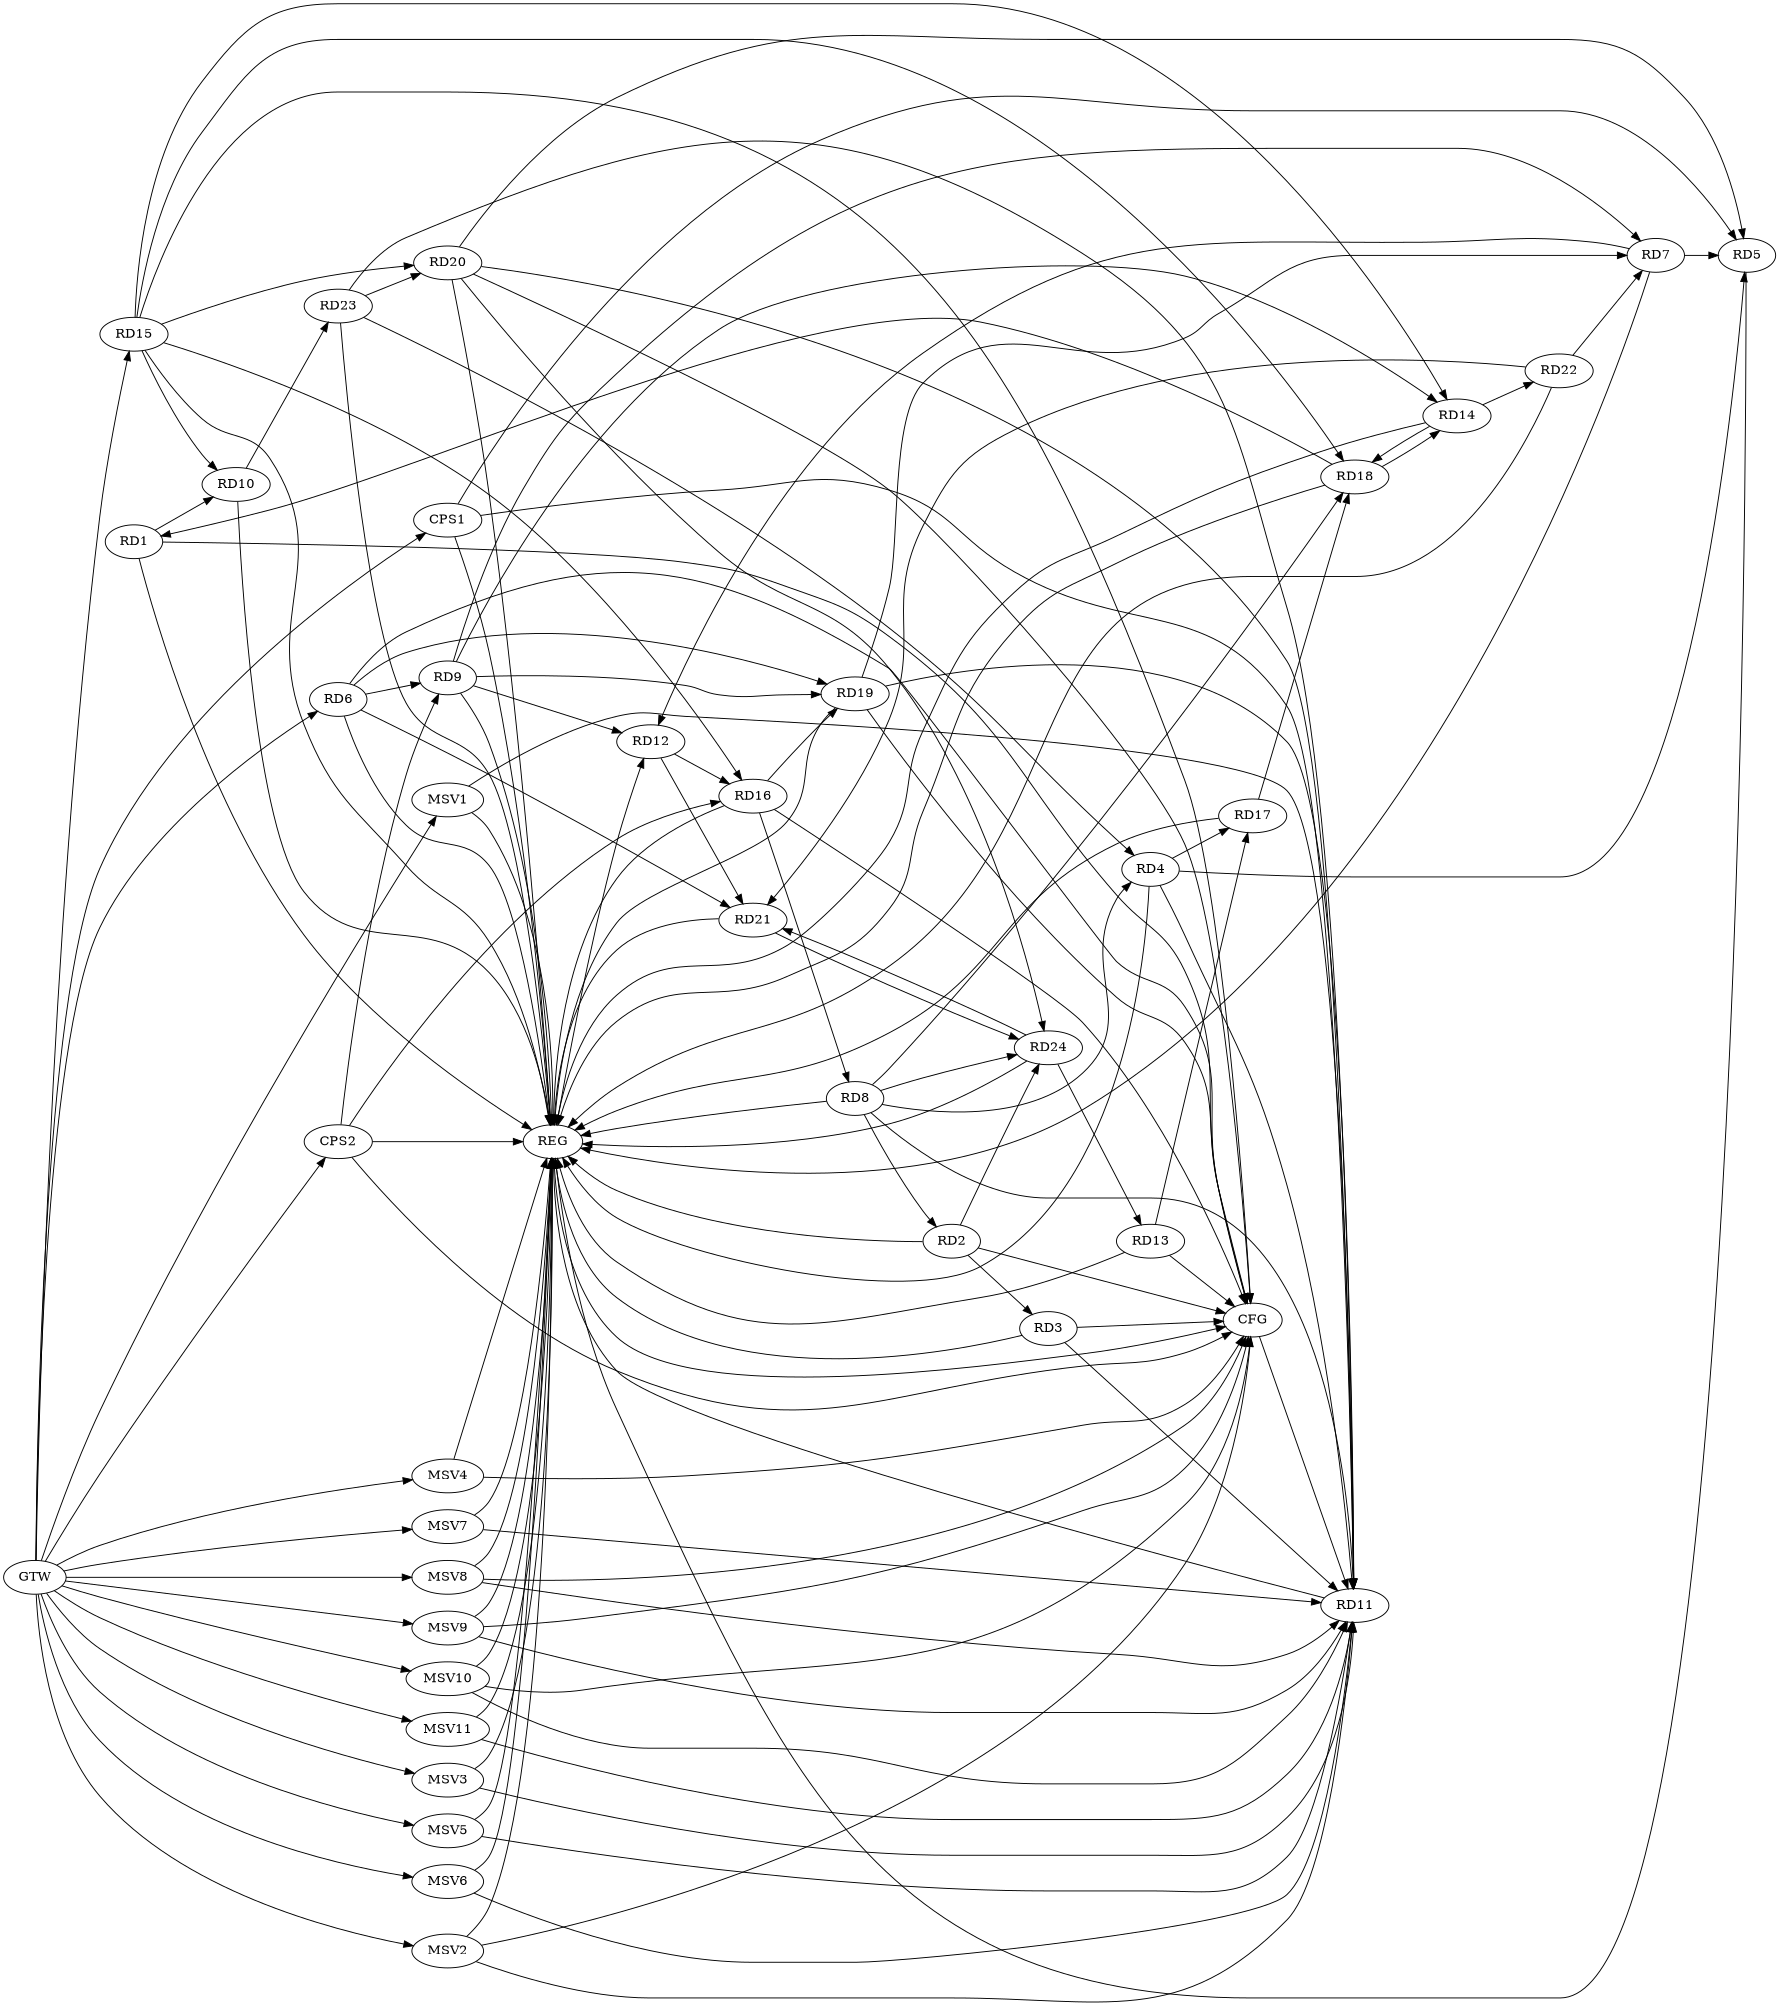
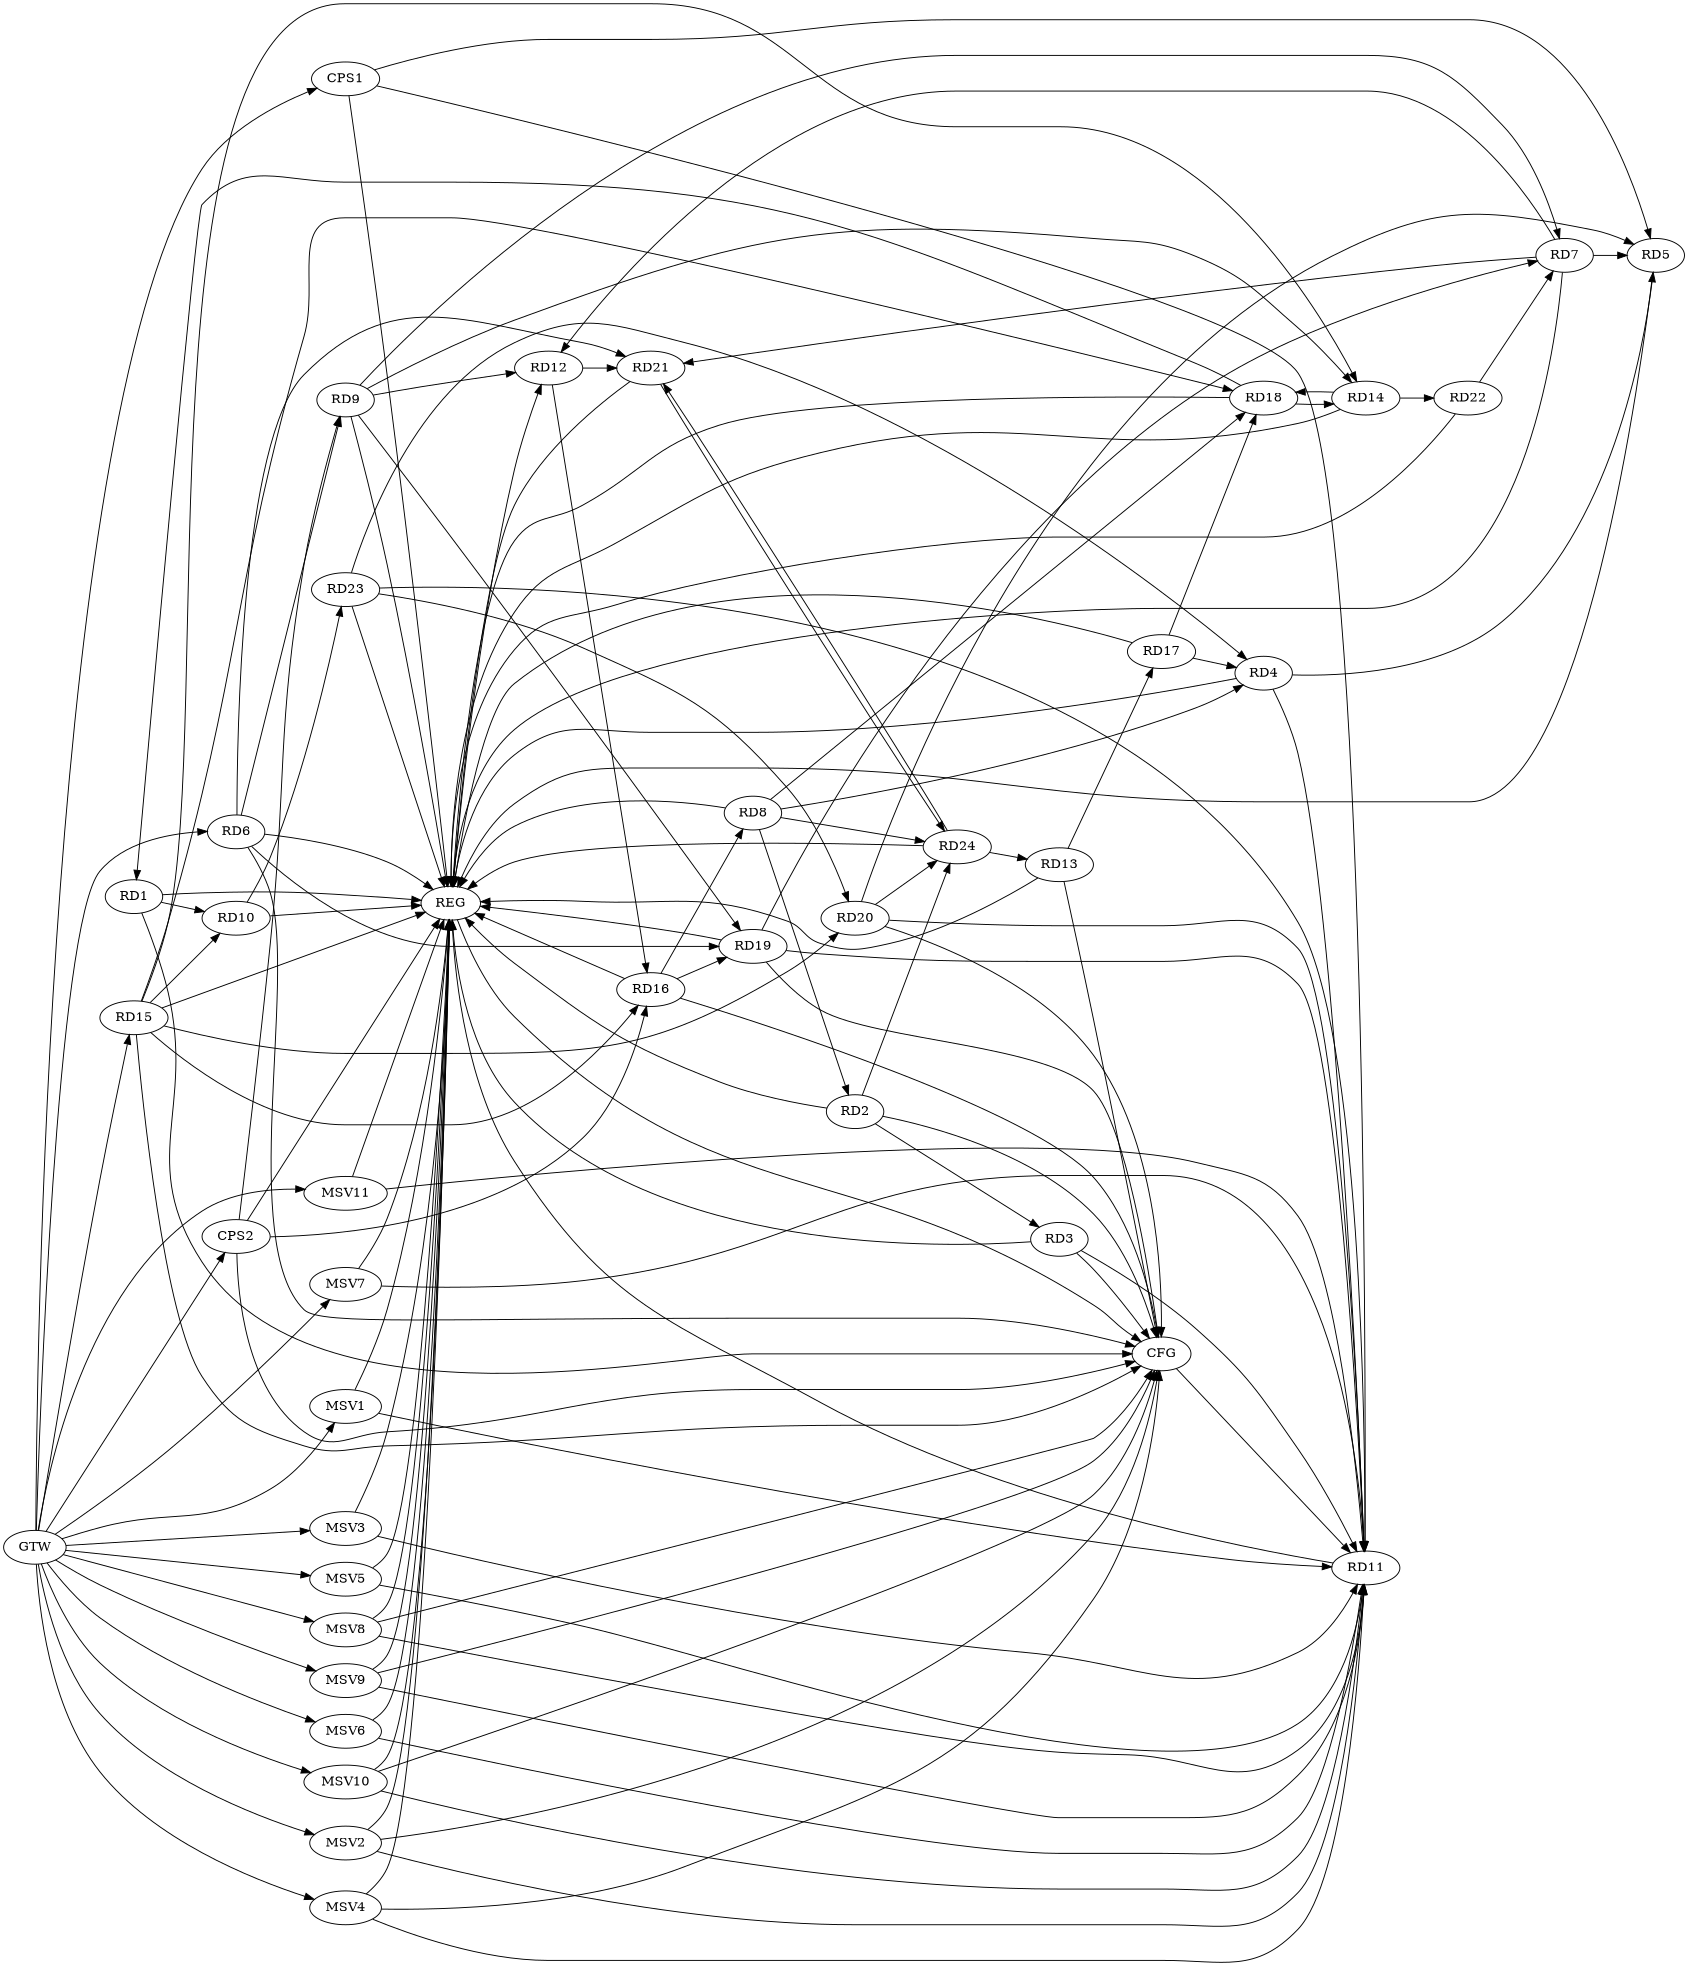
(1003, 436) -> (1114, 304)
(515, 717) -> none
(1195, 846) -> (1210, 662)
(1213, 1214) -> (1009, 1960)
